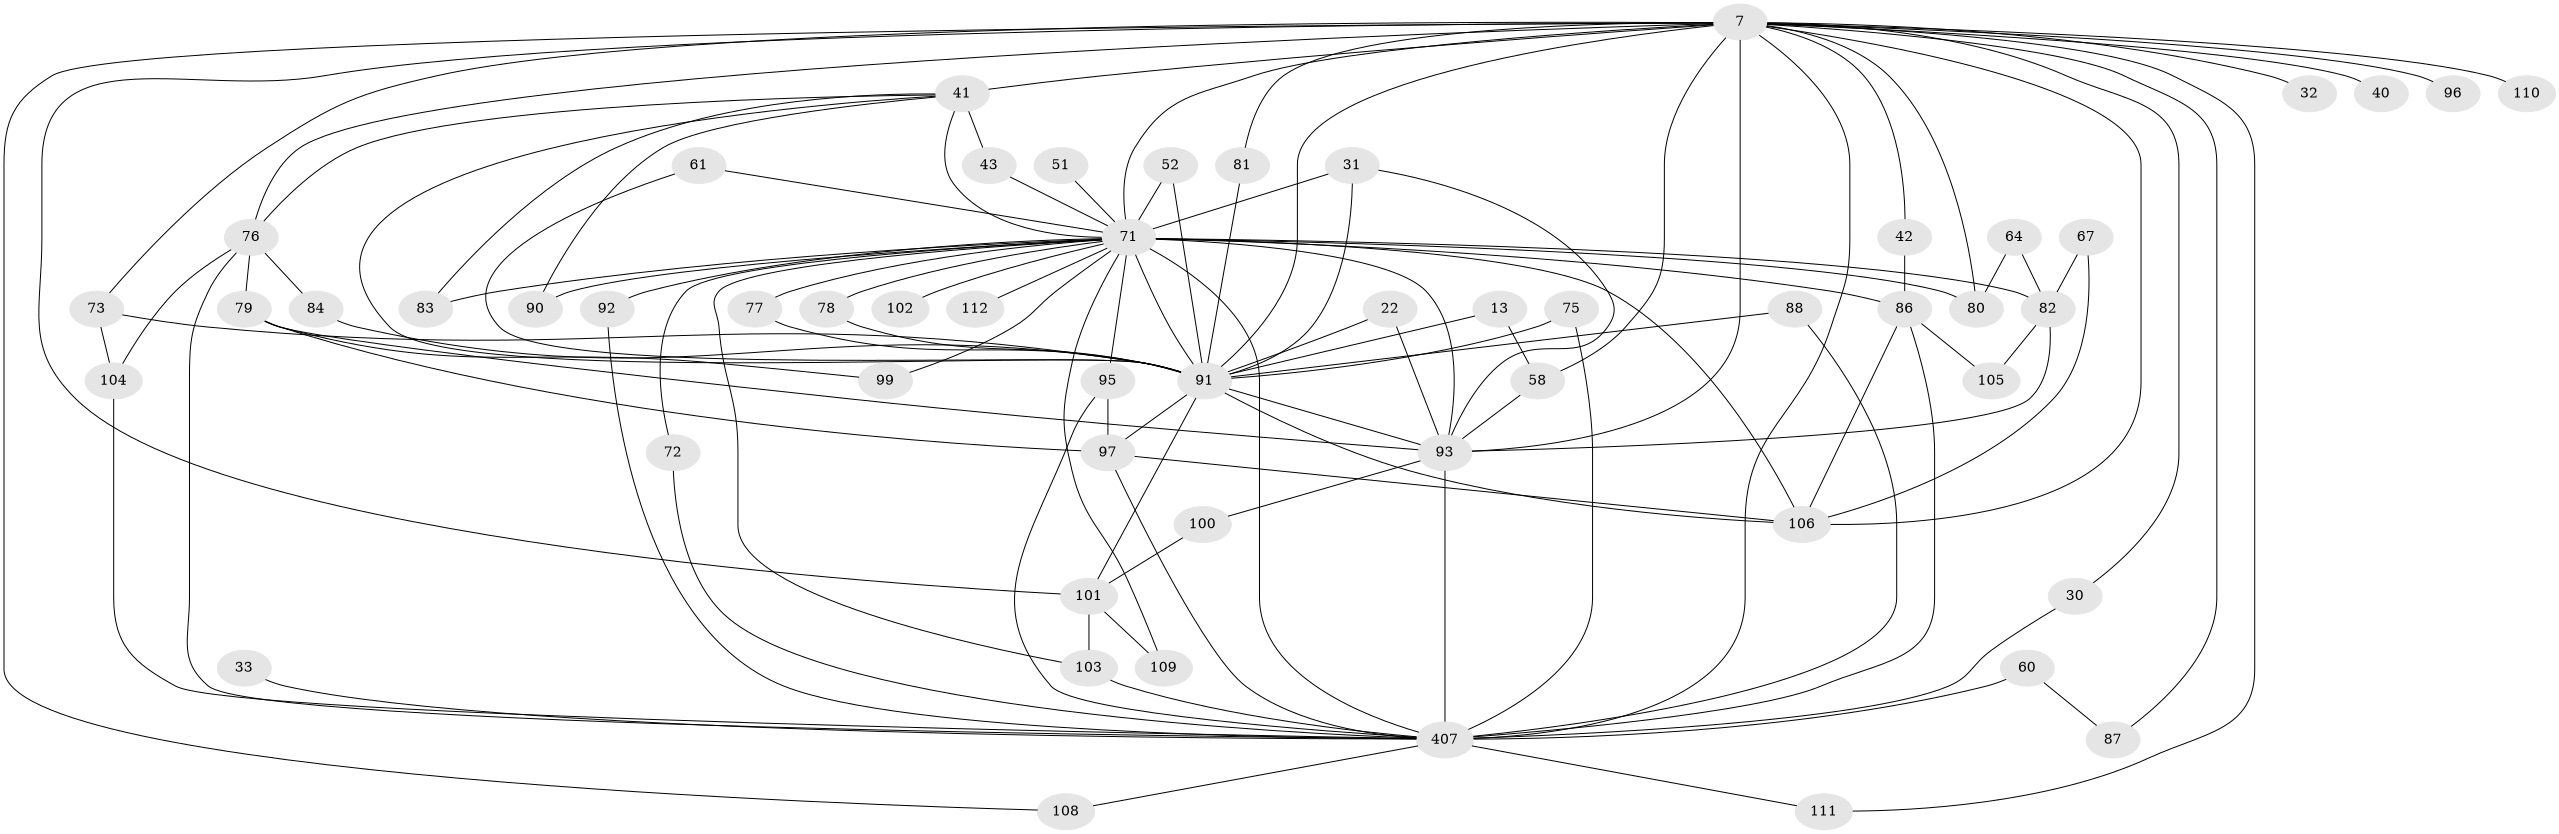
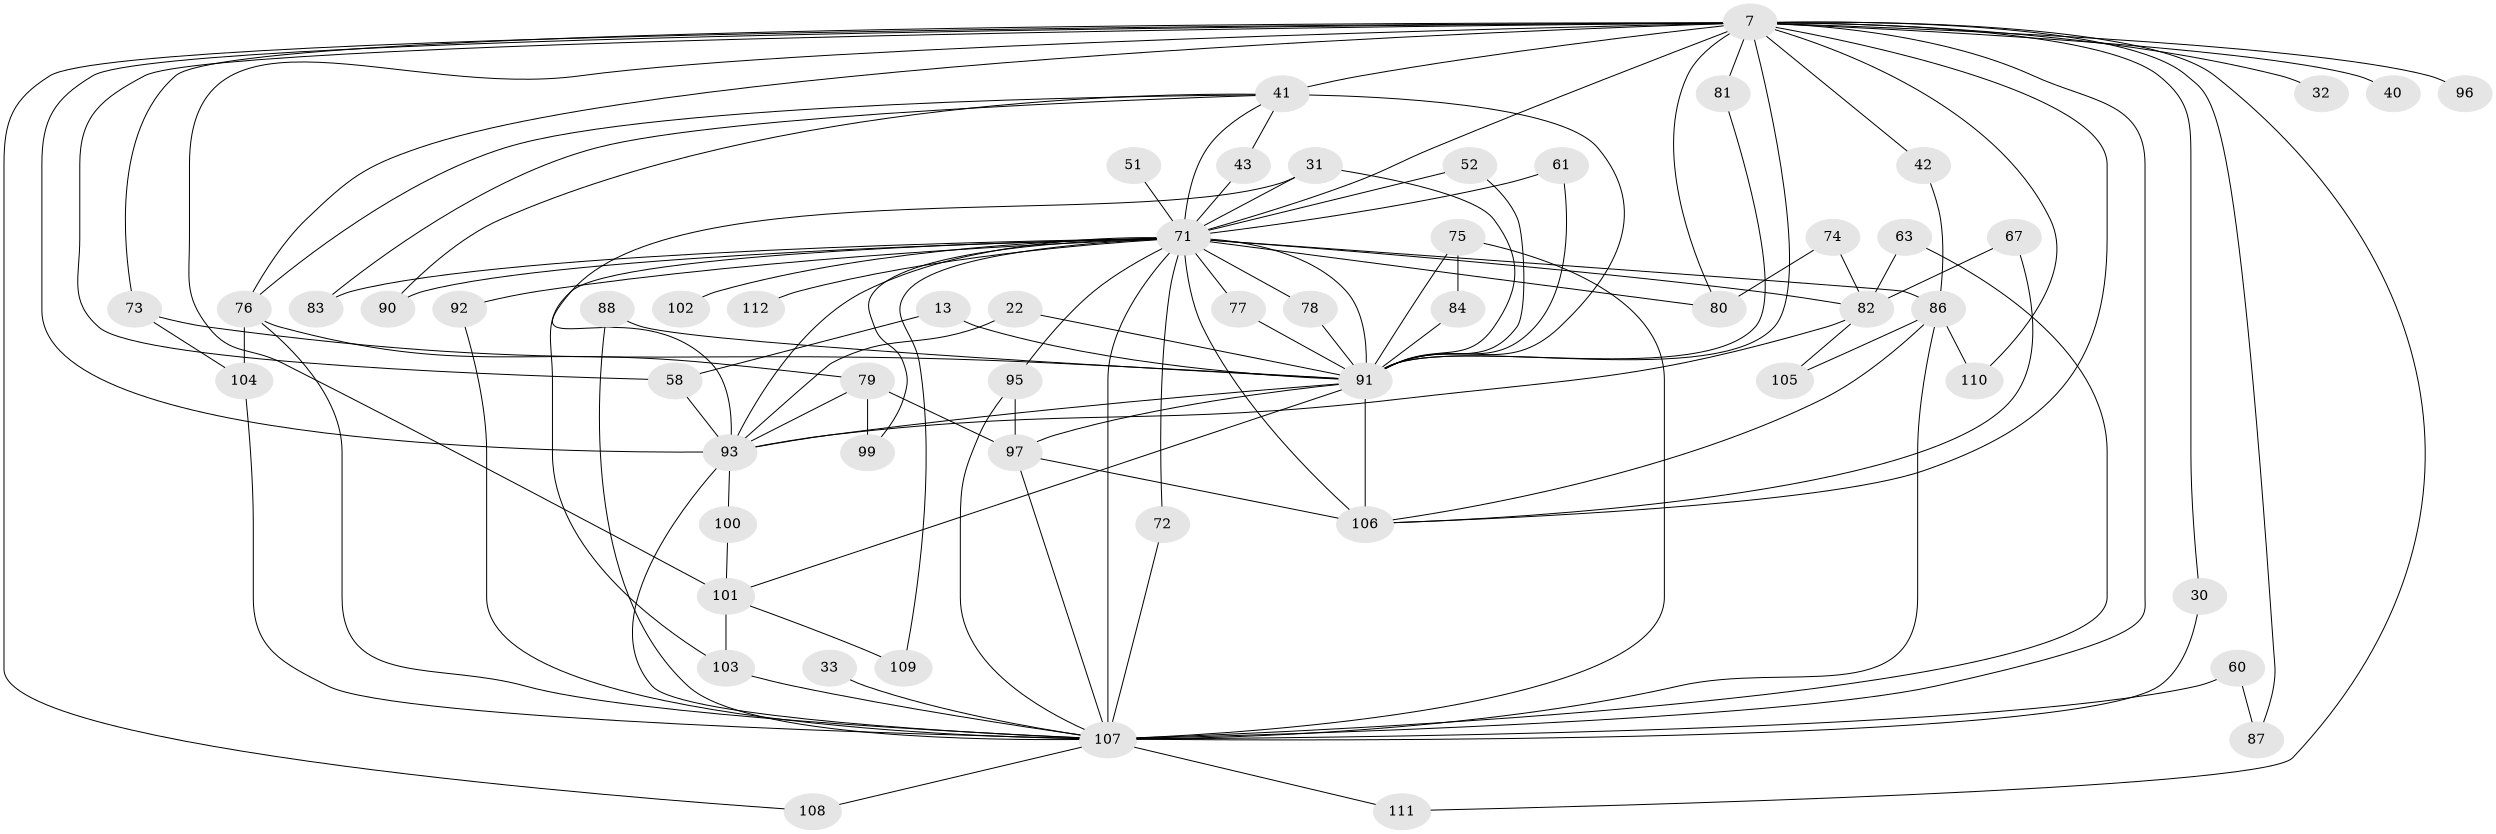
none -> (1905, 237)
(2014, 237) -> (1833, 237)
(284, 273) -> (1458, 268)
none -> (1956, 345)
(1445, 740) -> (1108, 740)
